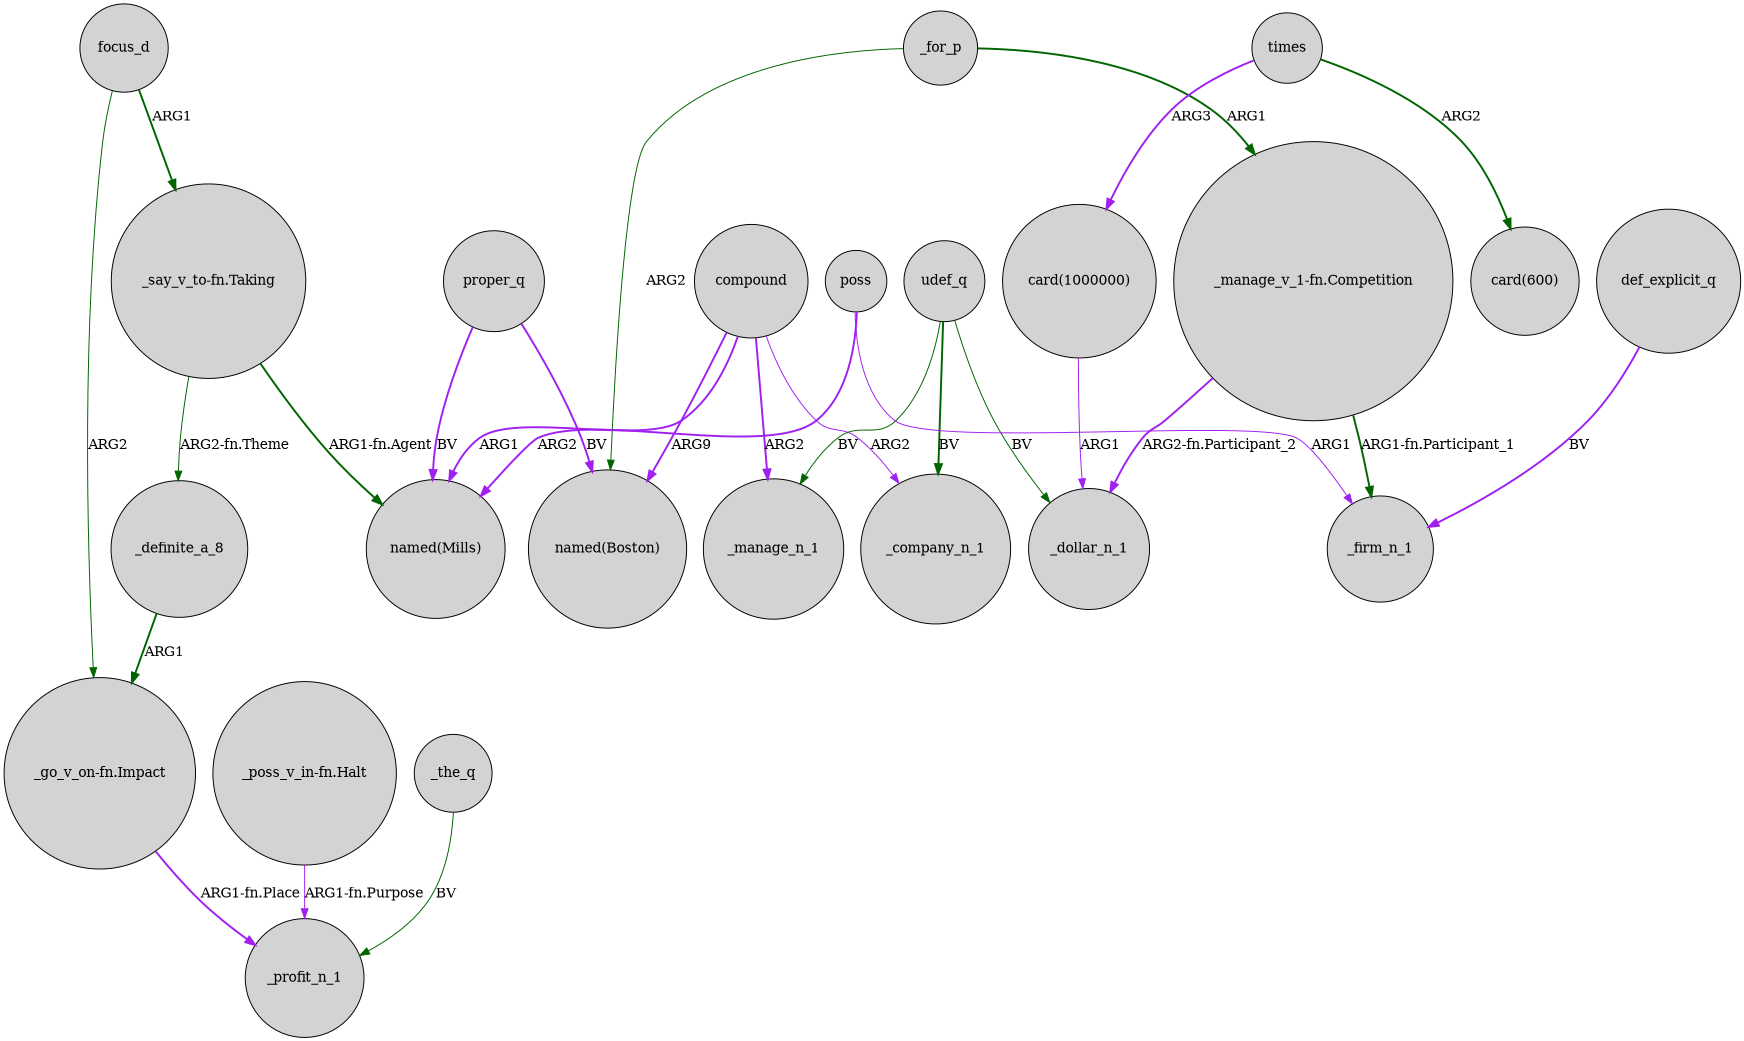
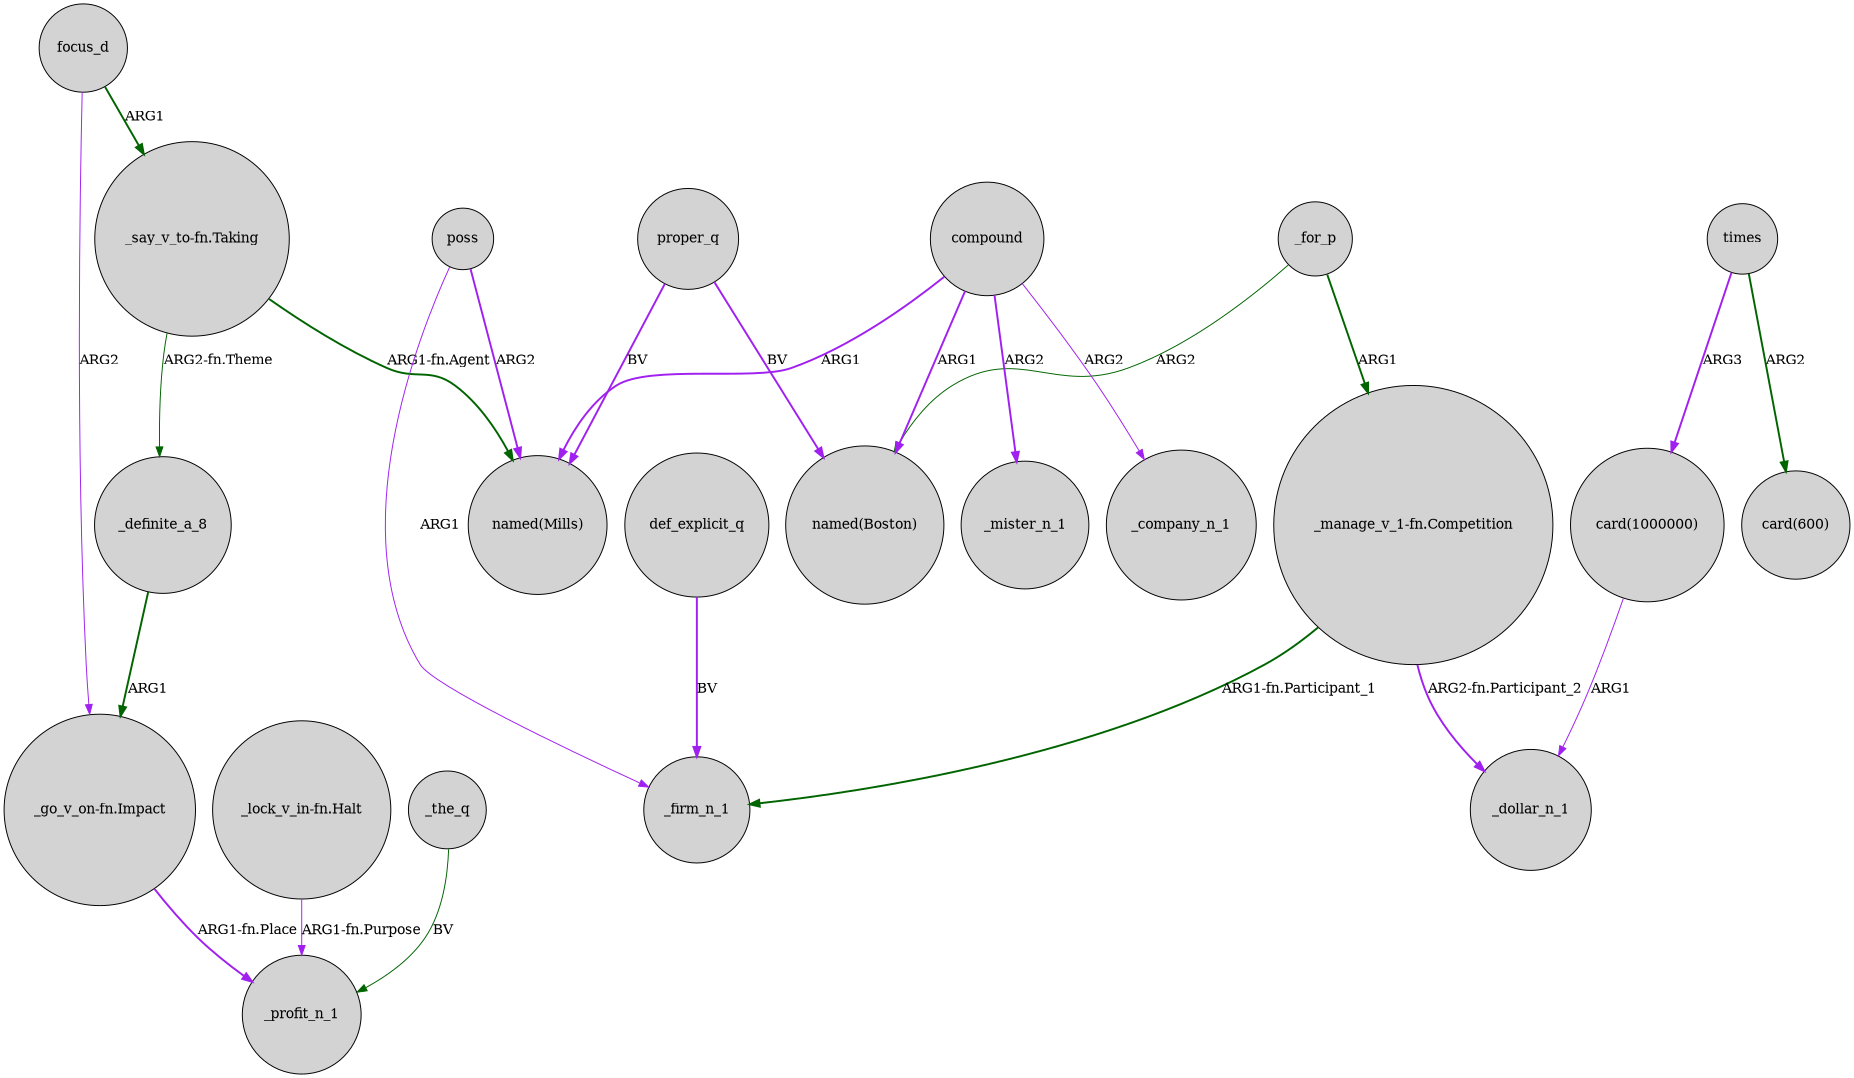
(944, 281) -> none
(88, 378) -> (80, 398)
(692, 445) -> (958, 361)
(774, 549) -> (1025, 525)
(305, 773) -> (302, 810)
